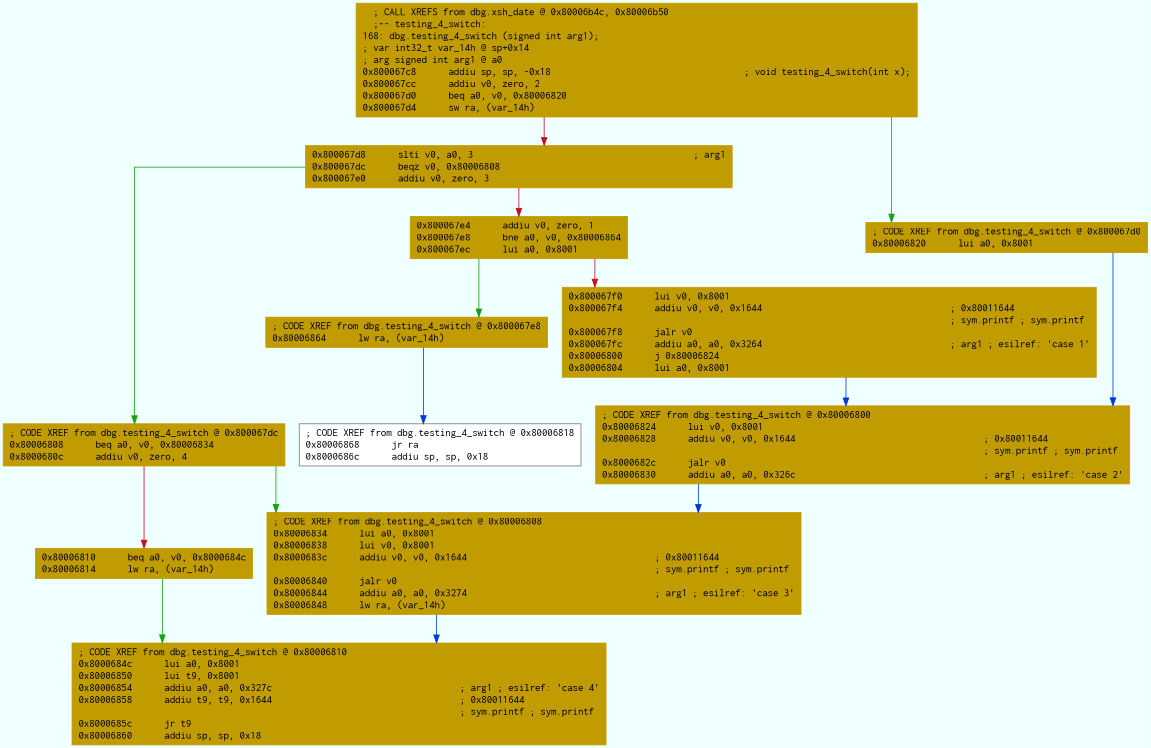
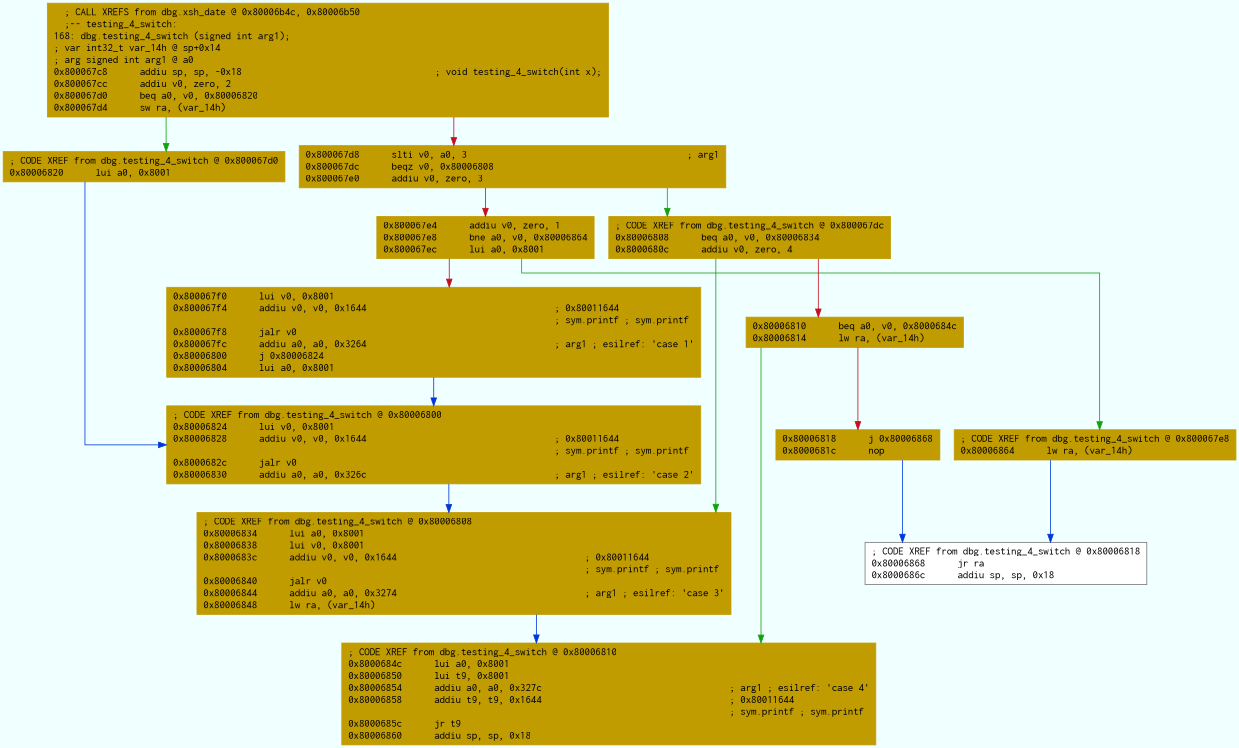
none -> (858, 445)
